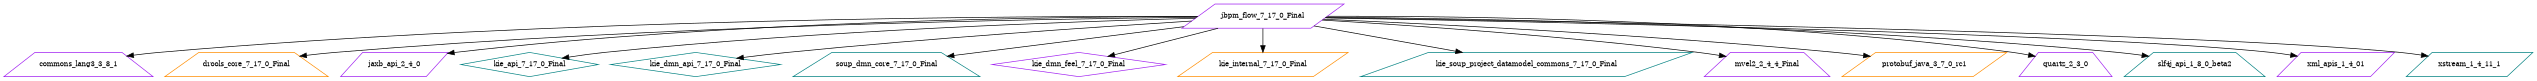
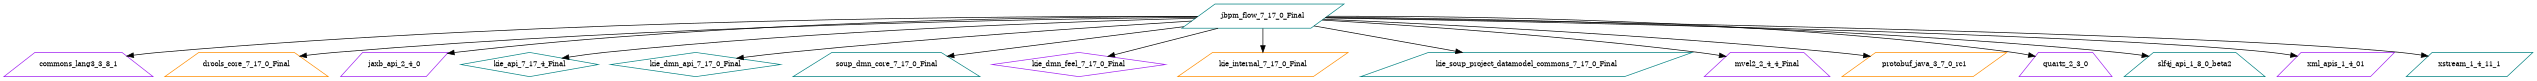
(1263, 16) -> (1263, 16)
(530, 65) -> (530, 65)
